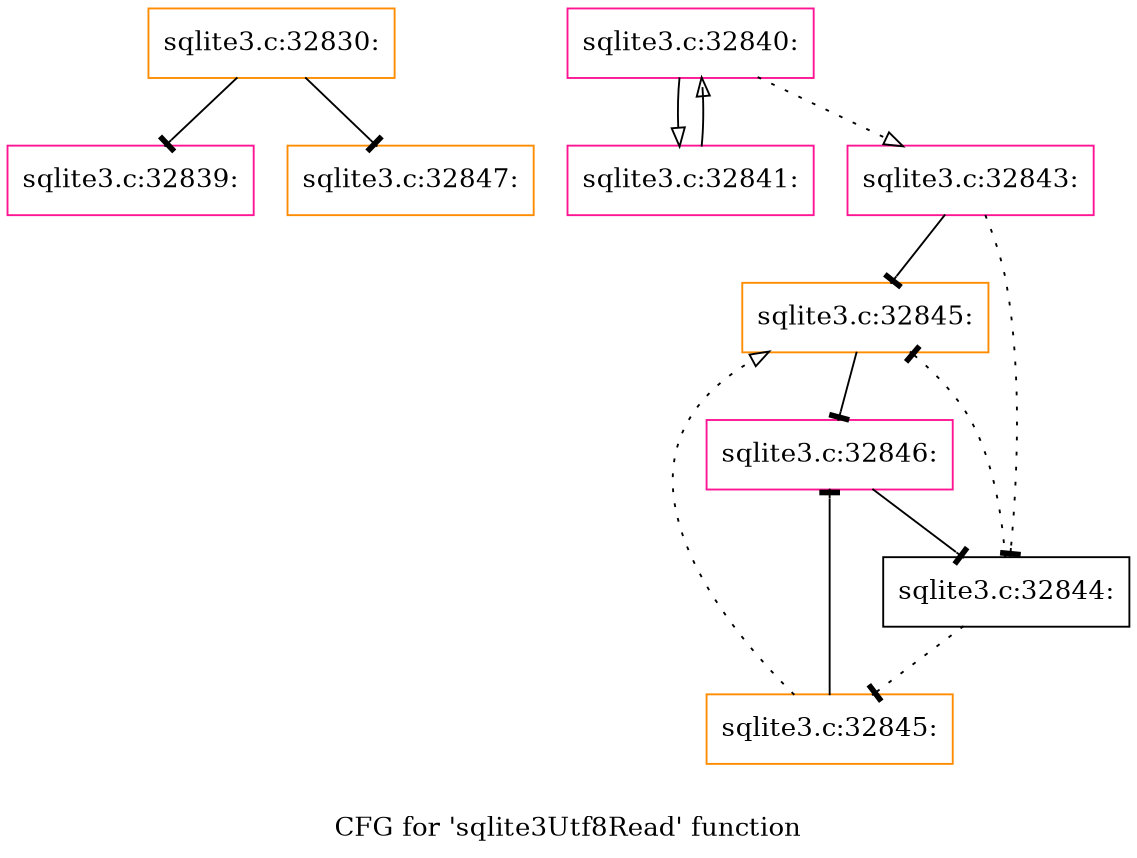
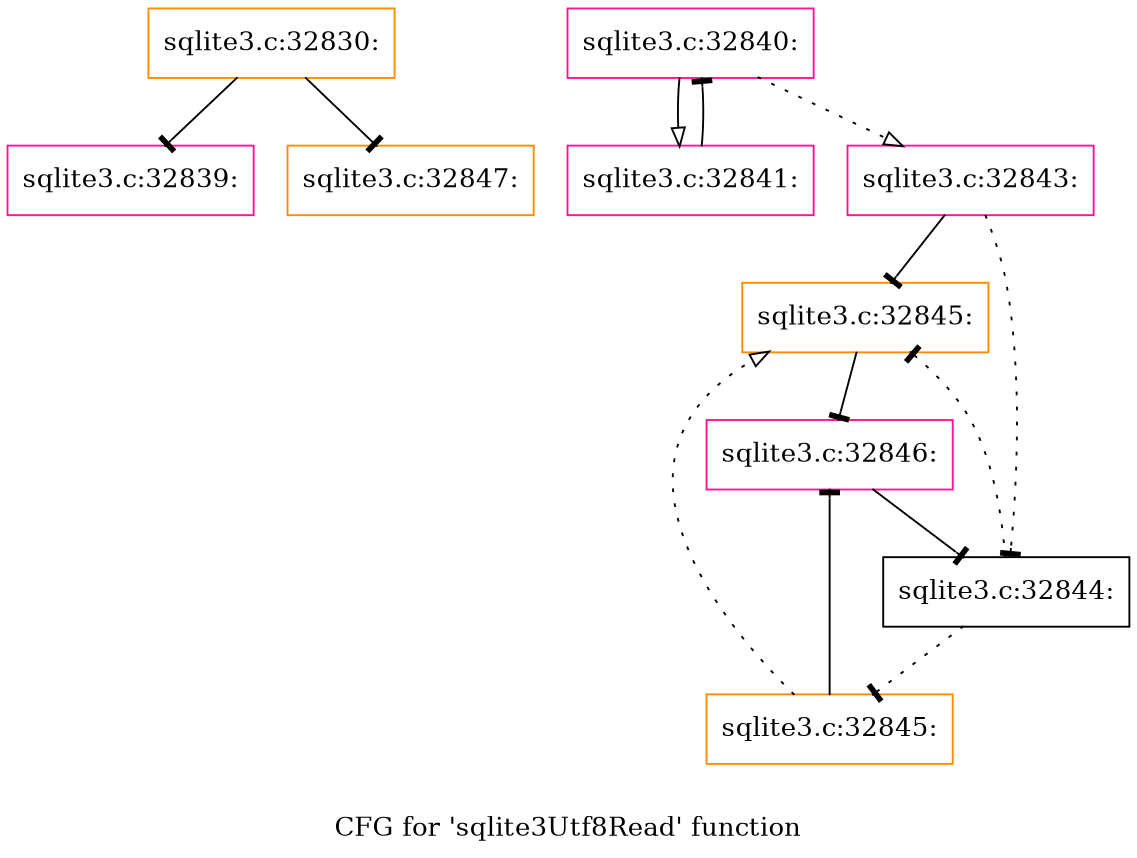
(703, 117) -> (703, 117)
